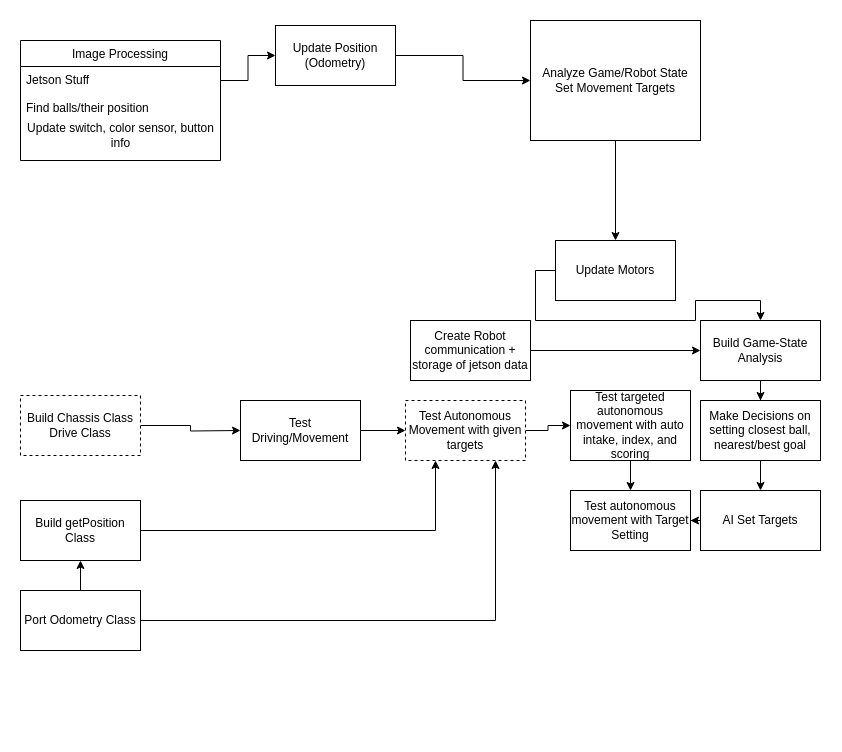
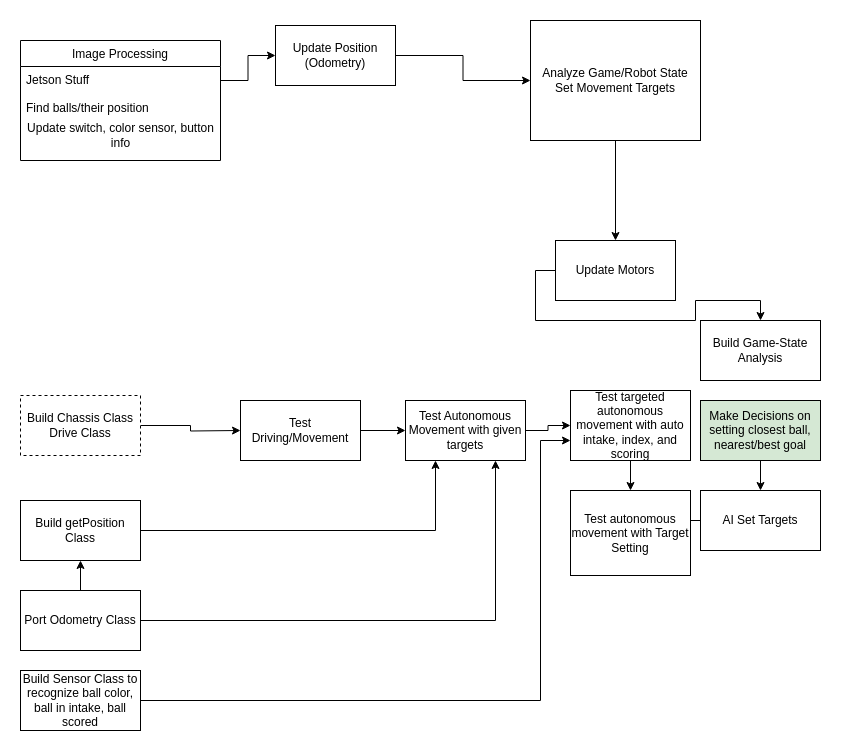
(471, 351) -> none
(612, 351) -> none
(761, 395) -> none
(466, 431) -> (466, 431)
(761, 431) -> (761, 431)
(631, 521) -> (631, 533)
none -> (81, 701)
none -> (482, 701)
